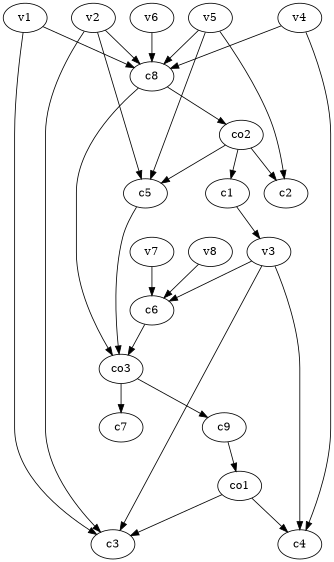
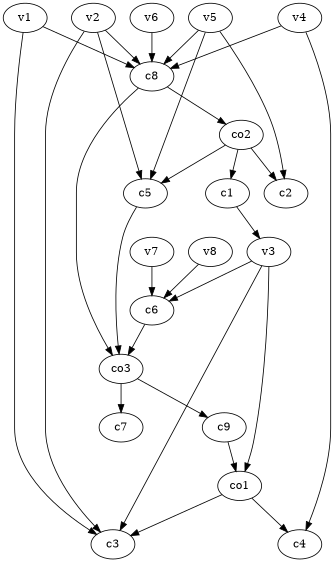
(300, 392) -> (264, 366)
